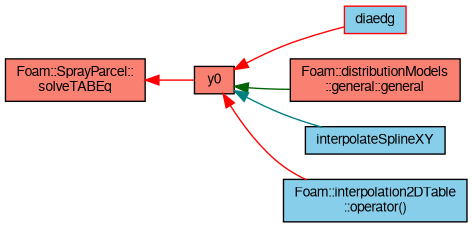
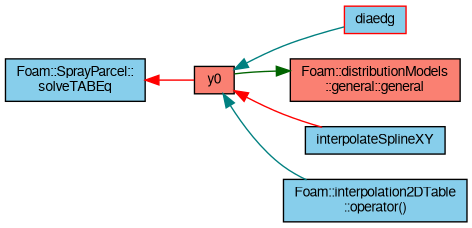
(294, 42) -> (294, 42)
(75, 80) -> (75, 80)
(269, 89) -> (255, 72)
(284, 114) -> (284, 114)
(263, 148) -> (263, 148)
